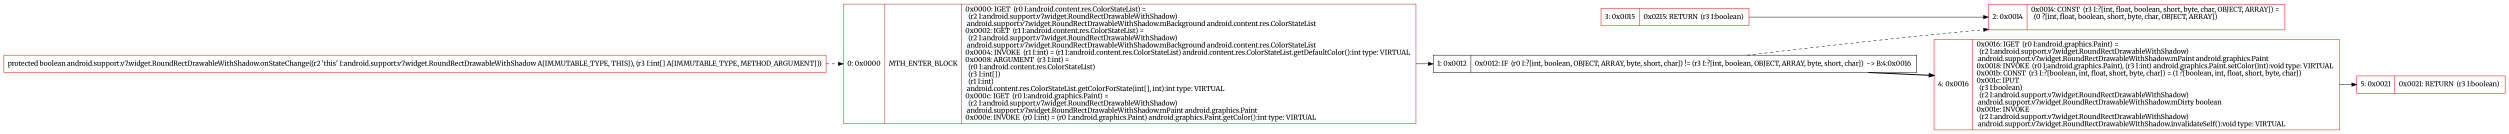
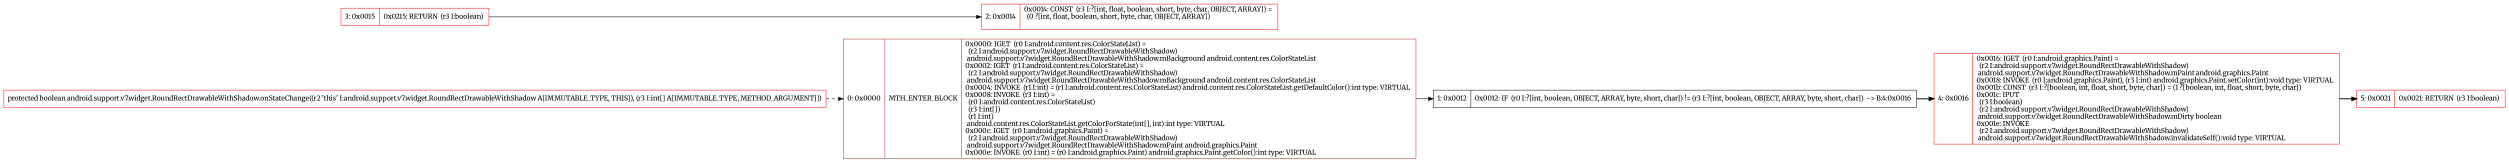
(1865, 42) -> none
(1018, 60) -> (1011, 95)
(2346, 85) -> (2346, 99)
